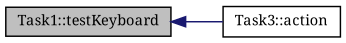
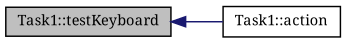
(282, 22) -> (282, 22)
